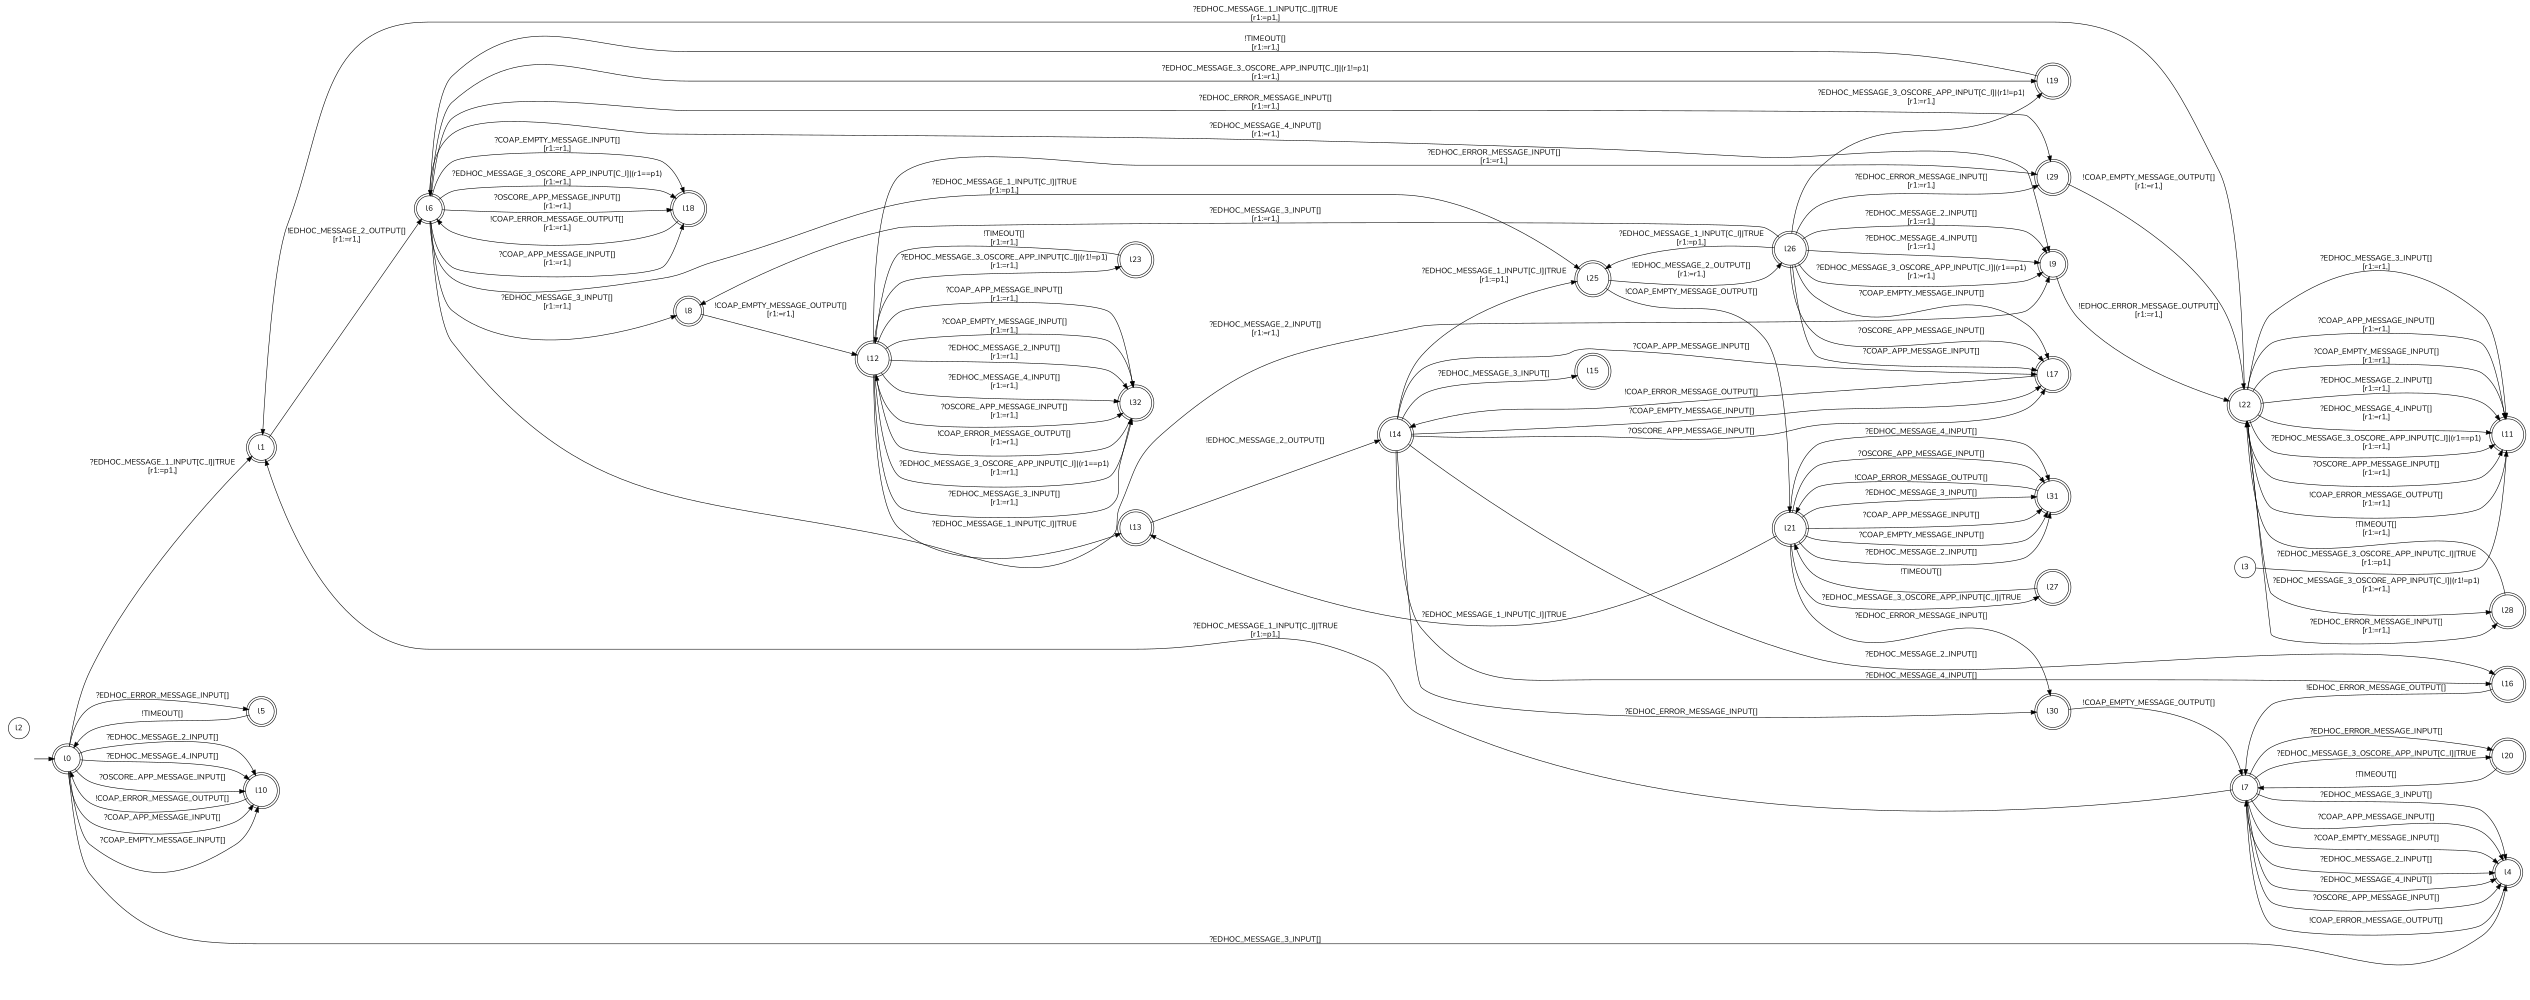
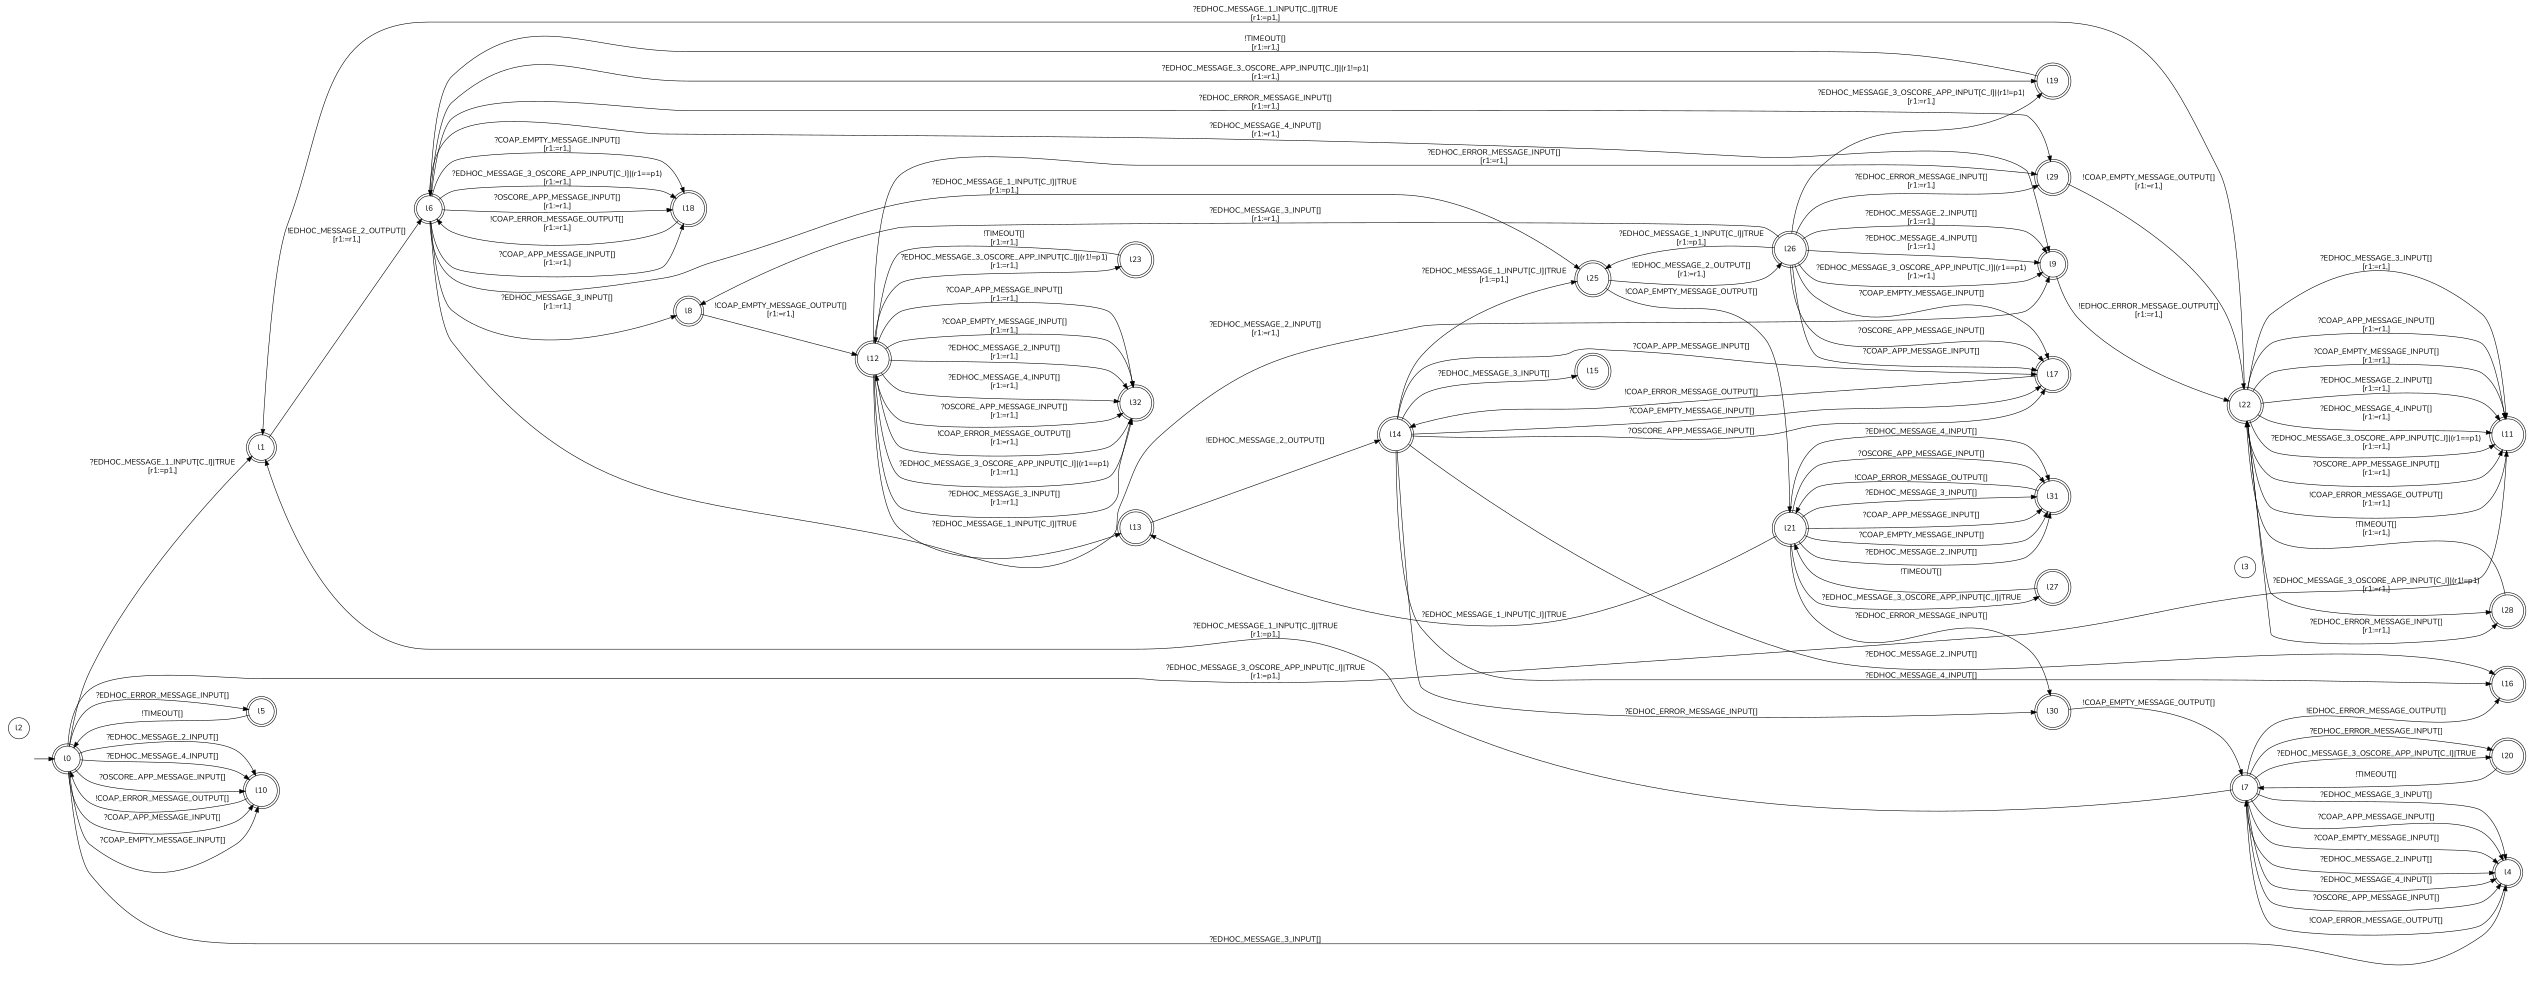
(2426, 574) -> (1319, 682)
(2346, 695) -> (2358, 717)
